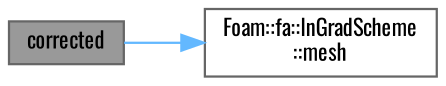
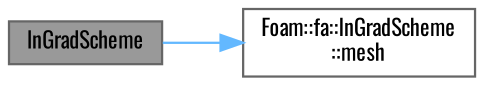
(66, 43) -> (86, 43)
